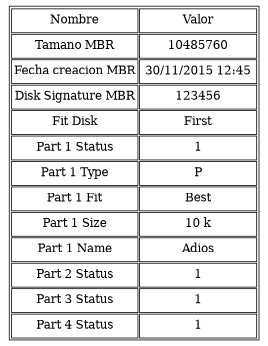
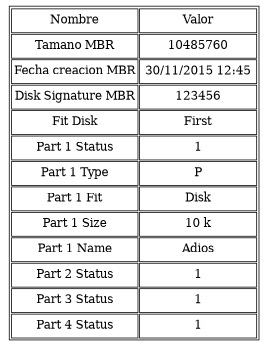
(198, 198) -> (198, 198)
